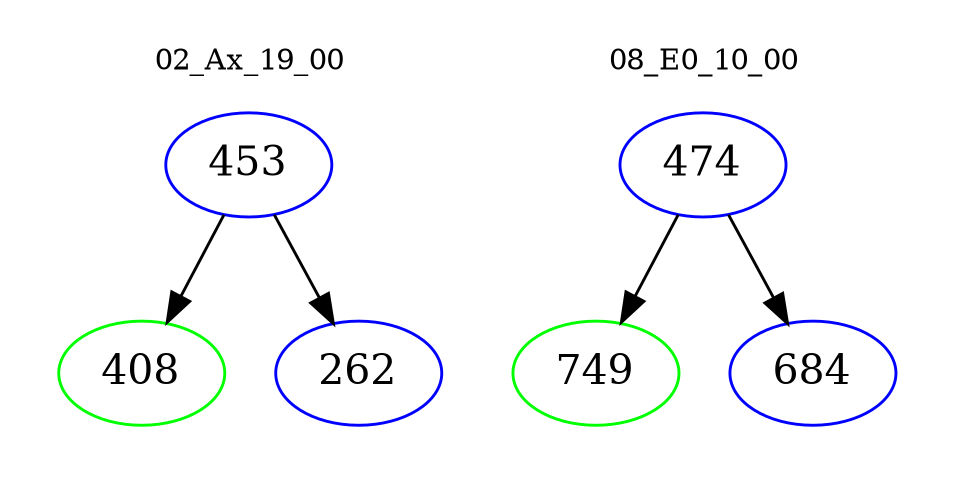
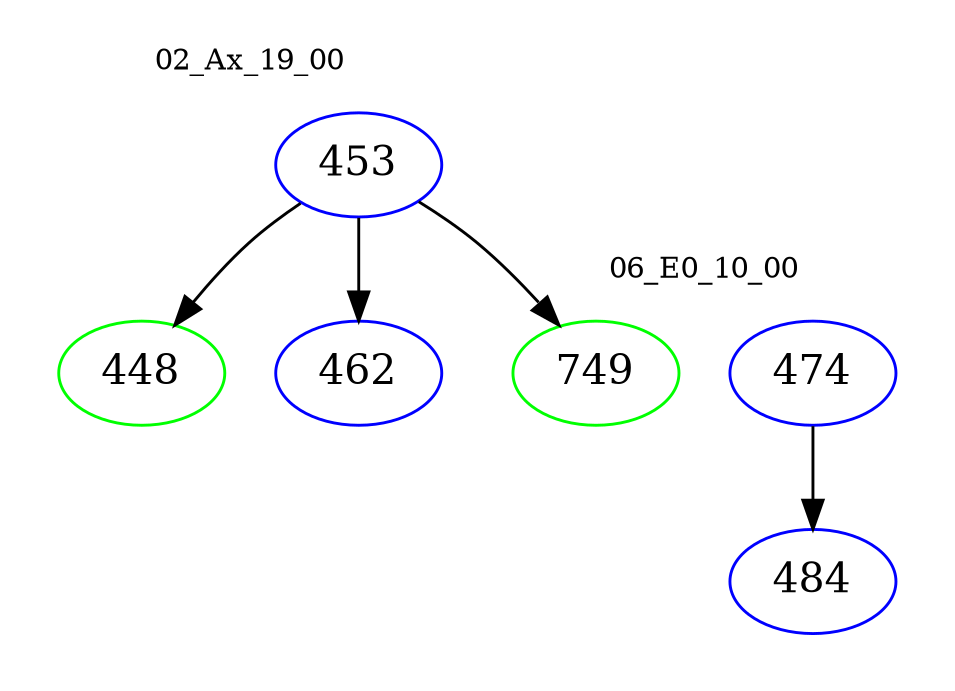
(704, 62) -> (704, 271)
(657, 256) -> (509, 271)
(142, 373) -> (142, 373)
(359, 373) -> (359, 373)
(813, 373) -> (813, 582)
